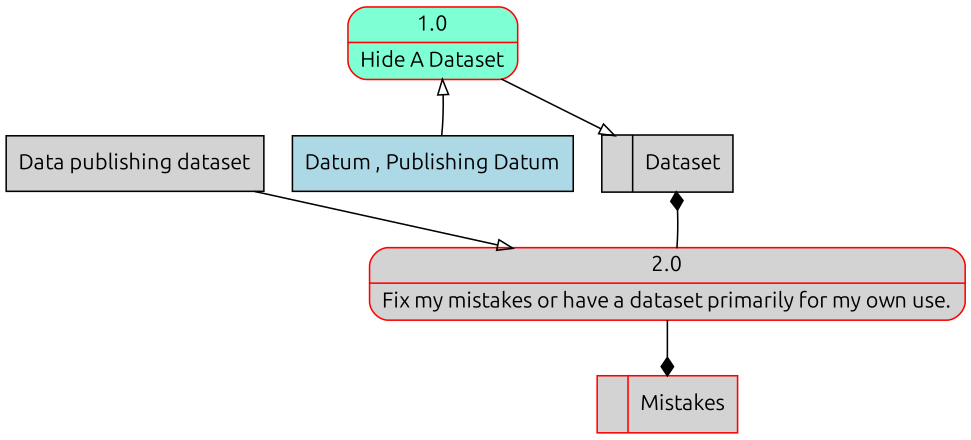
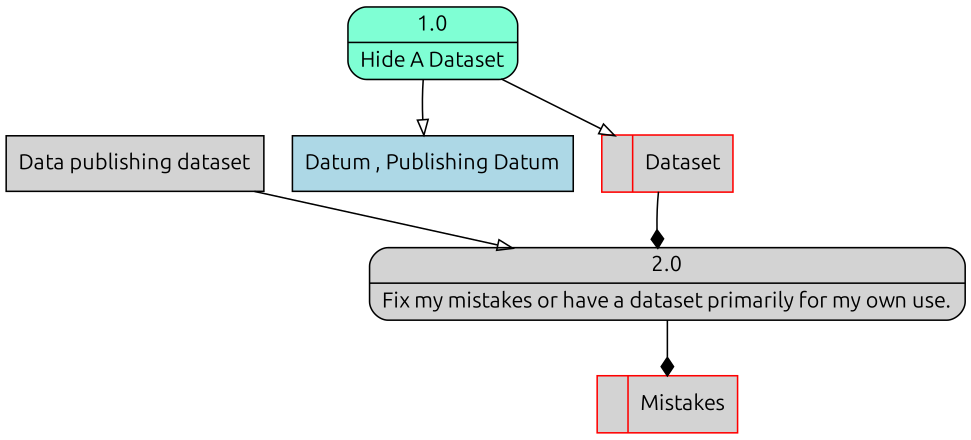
(433, 43) -> (433, 43)
(443, 115) -> (422, 100)
(667, 164) -> (667, 164)
(678, 229) -> (657, 211)
(667, 284) -> (667, 284)
